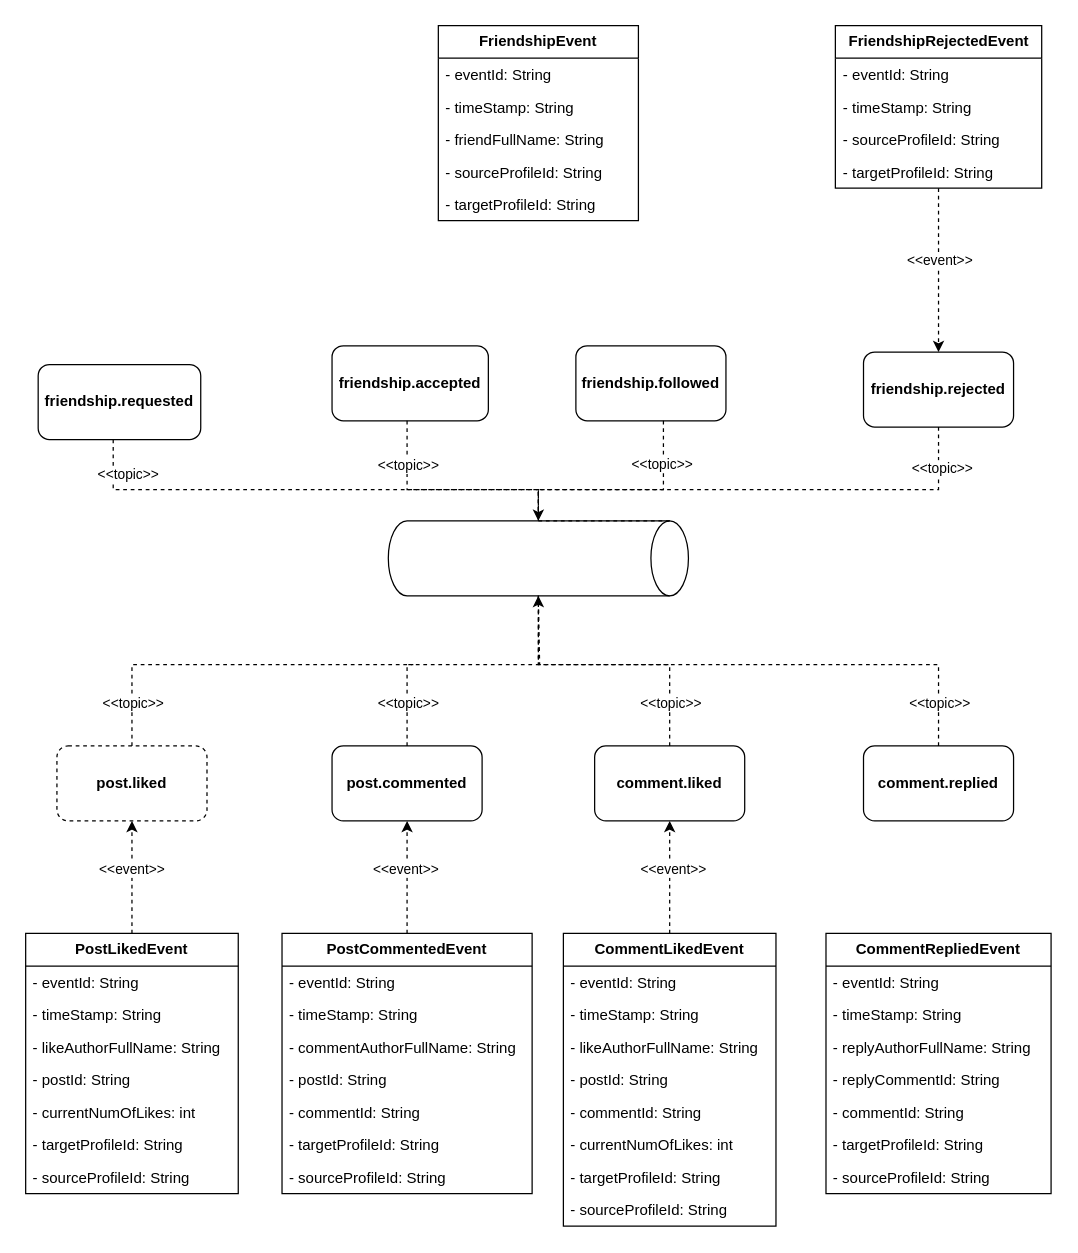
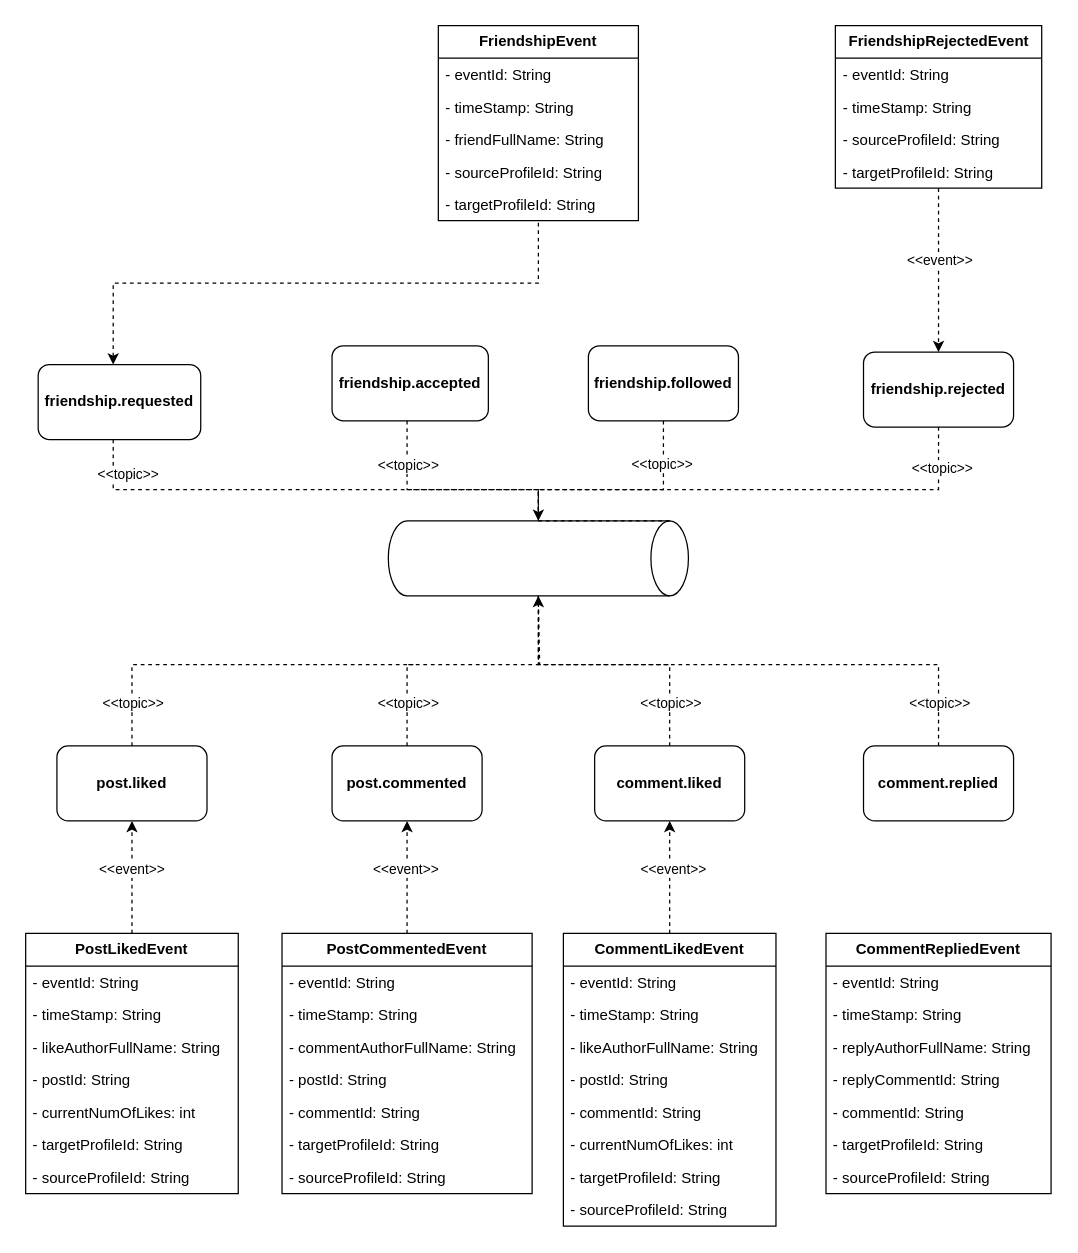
none -> (320, 283)
(651, 383) -> (663, 383)
(132, 783) -> (132, 783)
